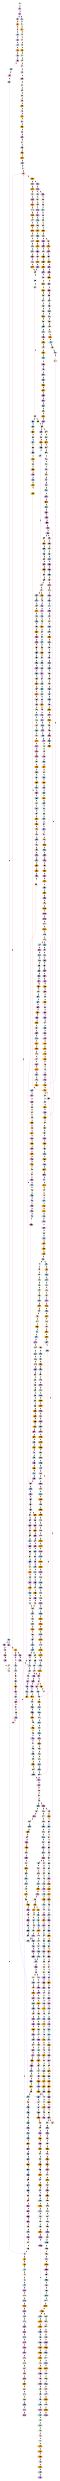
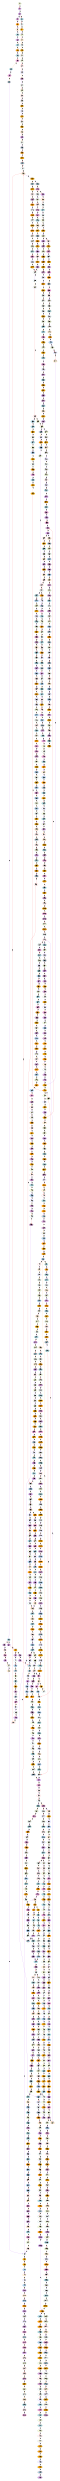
(5, 1666) -> (7, 1663)
